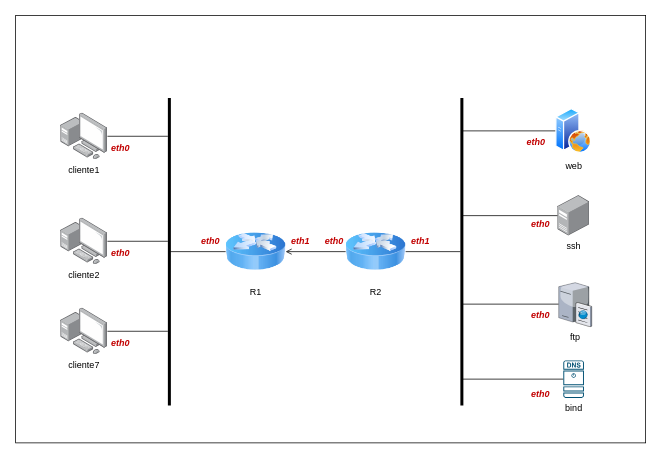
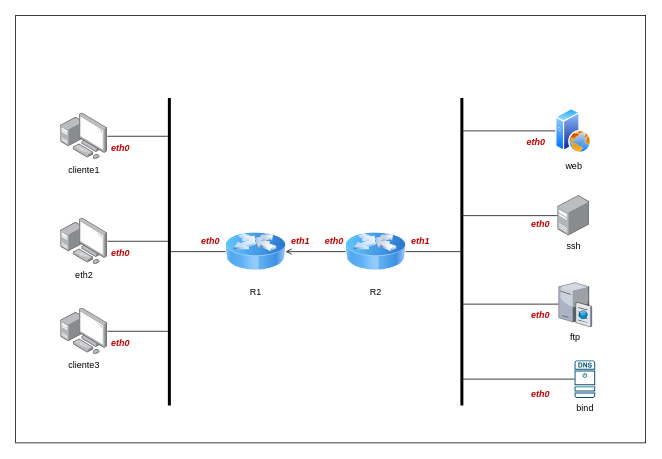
(84, 275) -> (84, 275)
(84, 365) -> (84, 365)
(573, 379) -> (585, 379)
